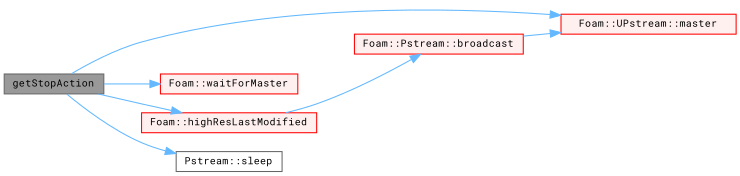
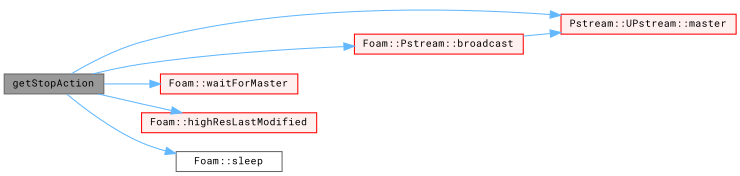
(649, 24) -> (649, 24)
(350, 90) -> (218, 55)
(229, 162) -> (229, 162)
